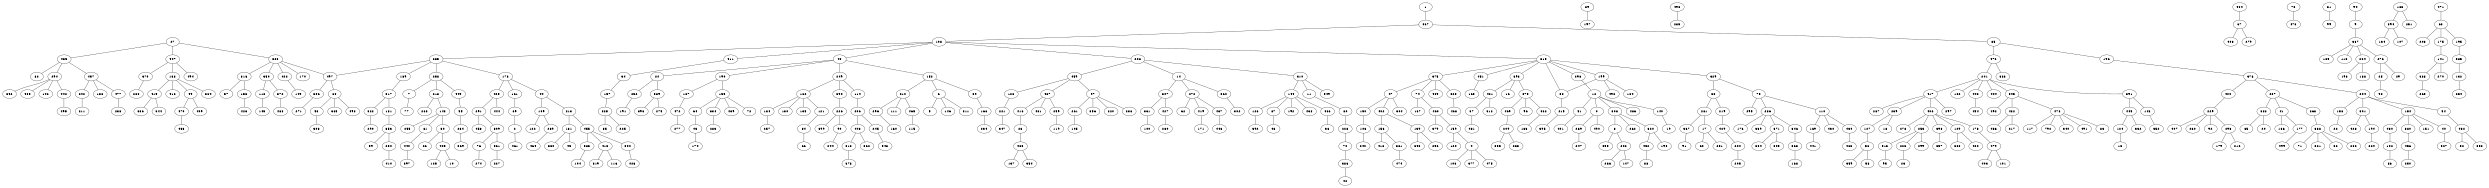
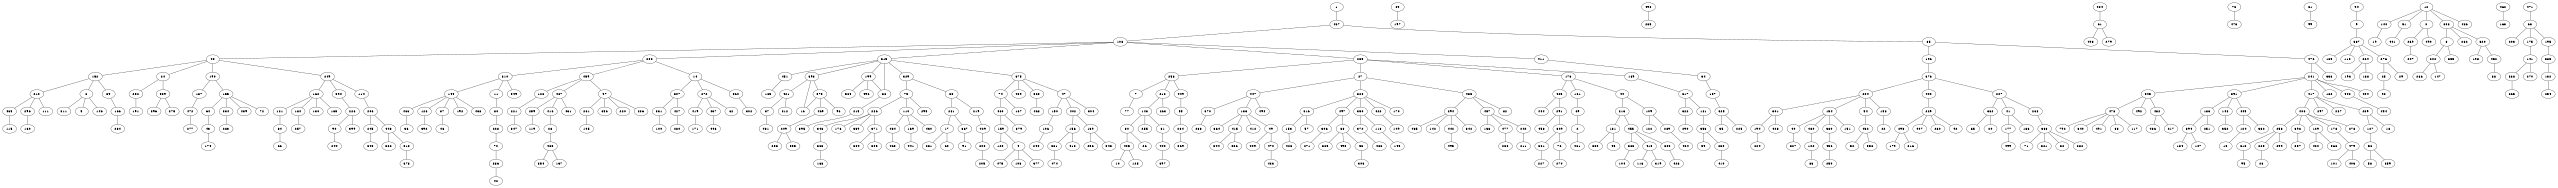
(2240, 24) -> (2100, 24)
(383, 68) -> (1360, 68)
(1578, 77) -> none
(1630, 94) -> (848, 94)
(1535, 103) -> (811, 103)
none -> (2221, 103)
